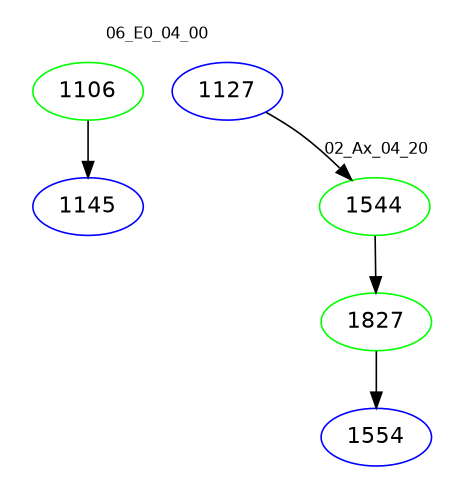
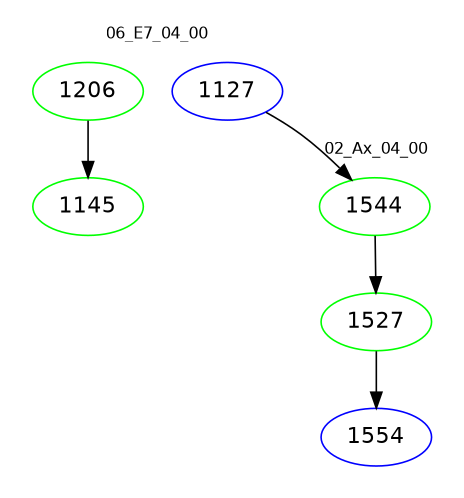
(157, 34) -> (157, 34)
(88, 91) -> (88, 91)
(376, 150) -> (376, 150)
(88, 207) -> (88, 207)
(376, 322) -> (376, 322)
